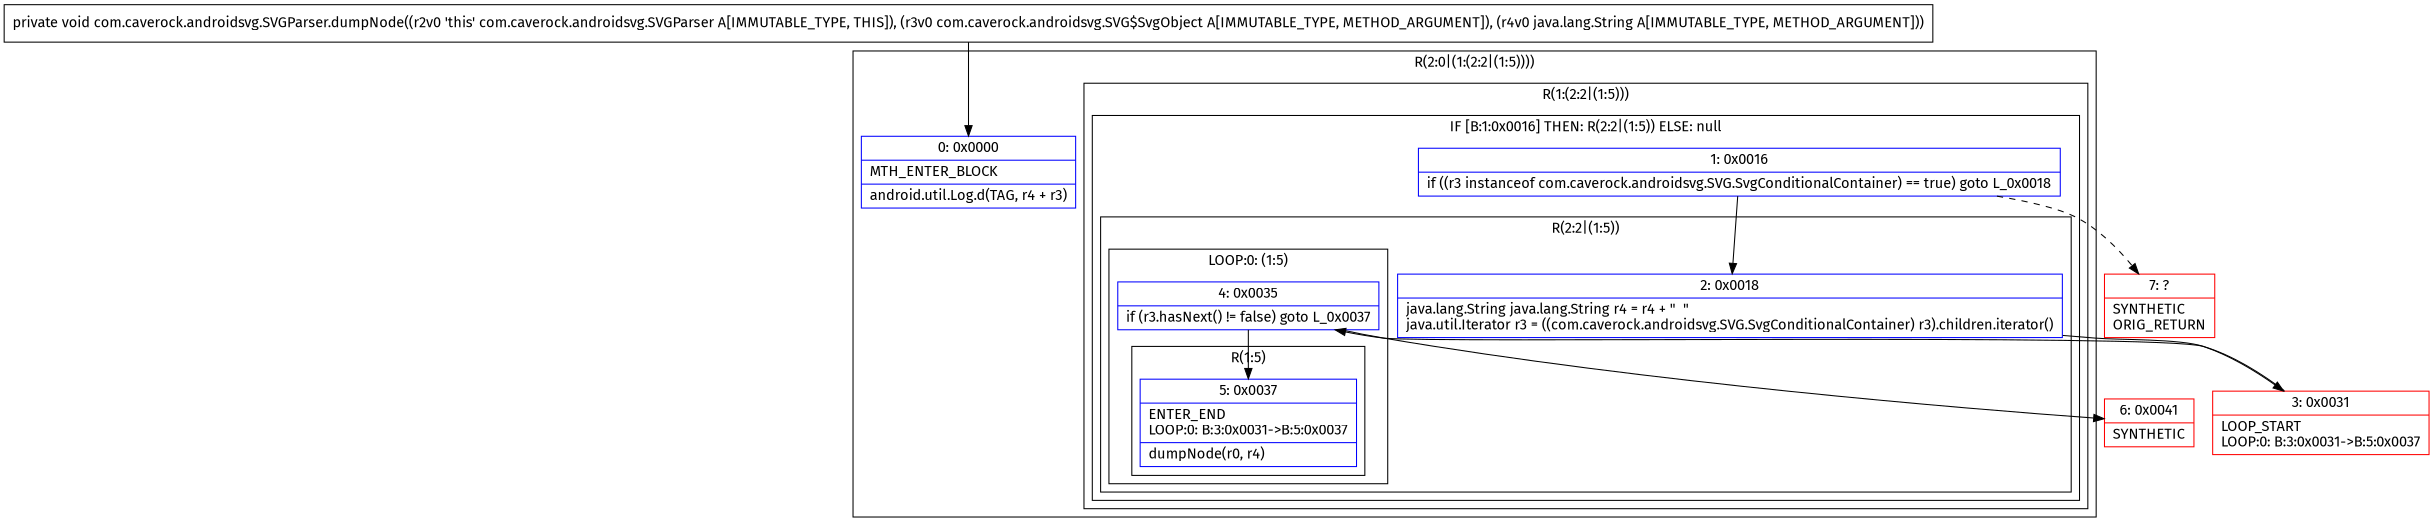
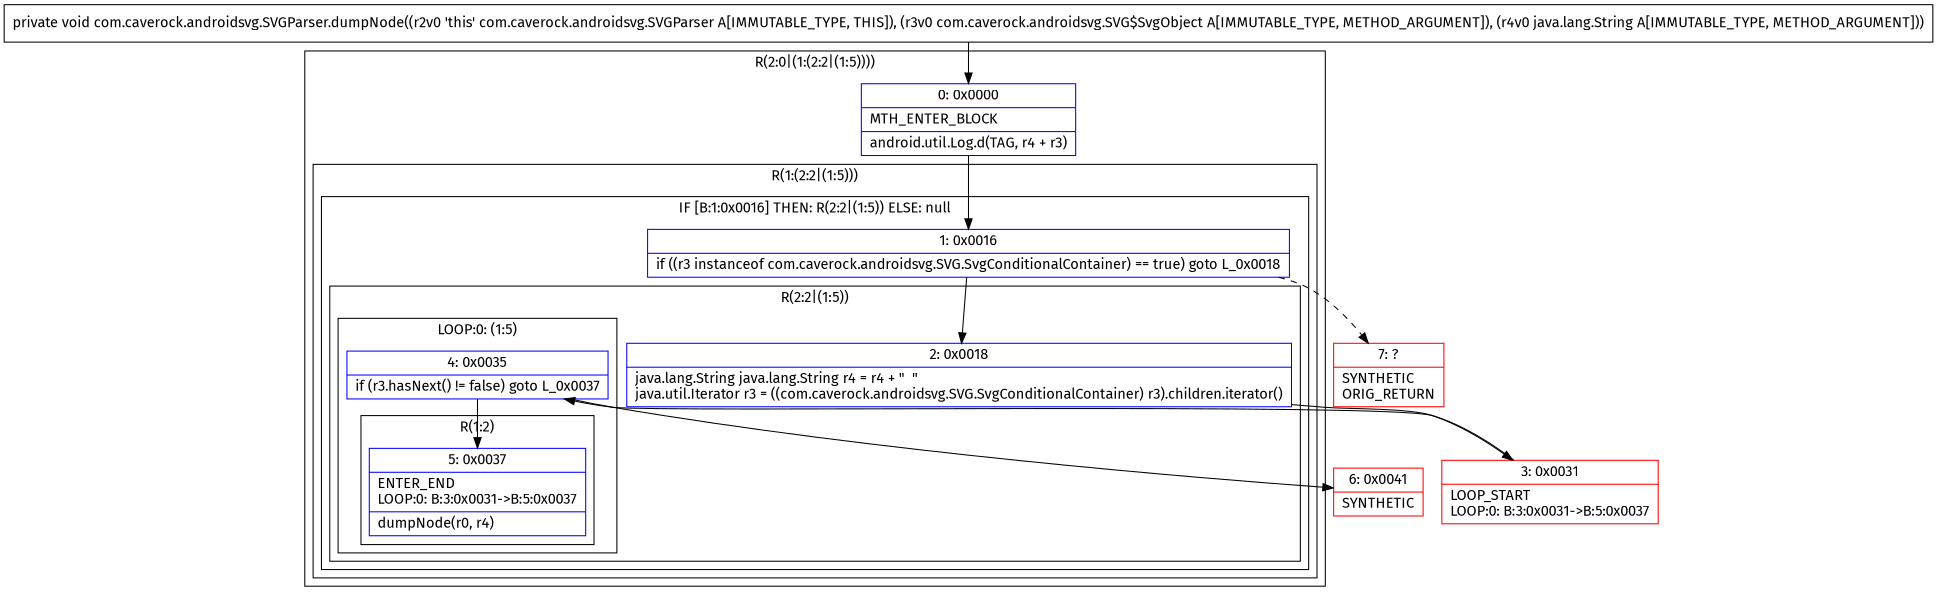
none -> (968, 187)
(1248, 358) -> (477, 428)
